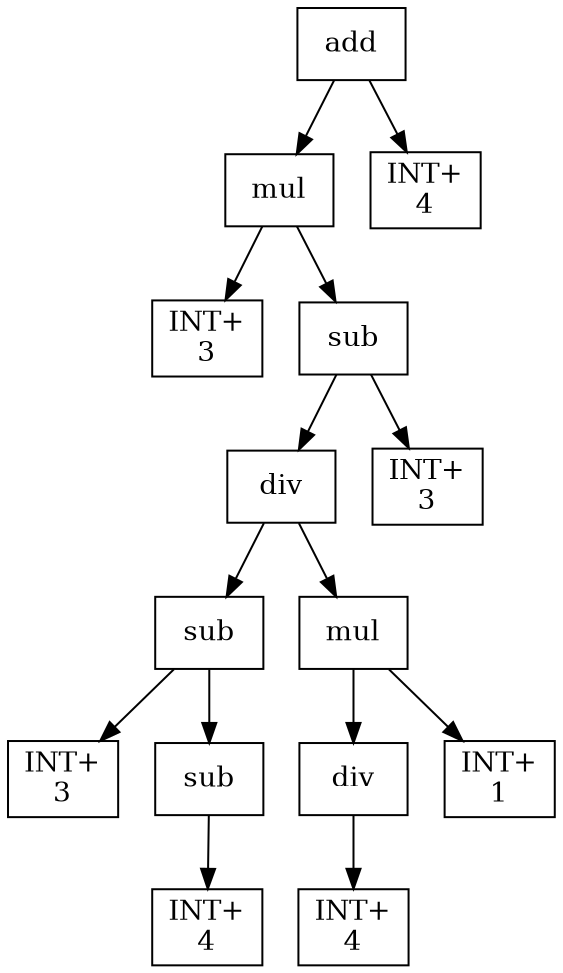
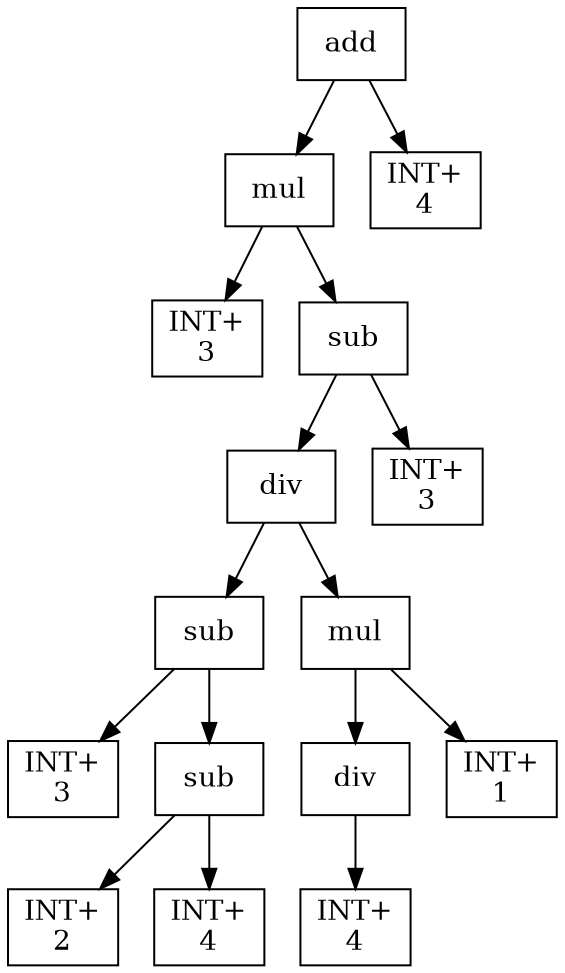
none -> (63, 927)
